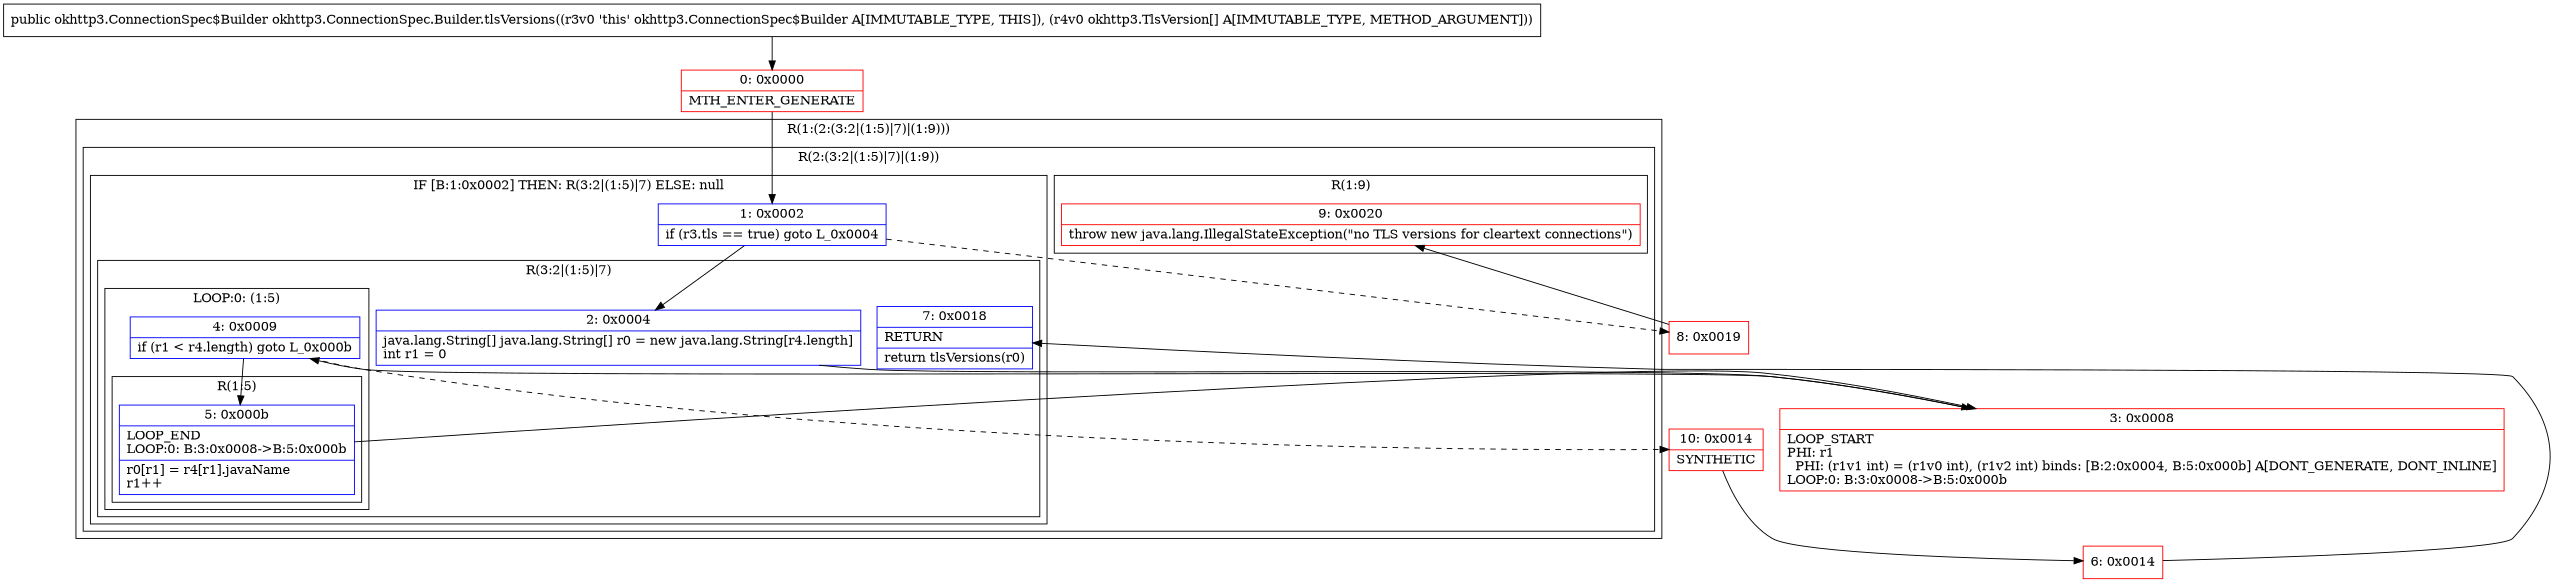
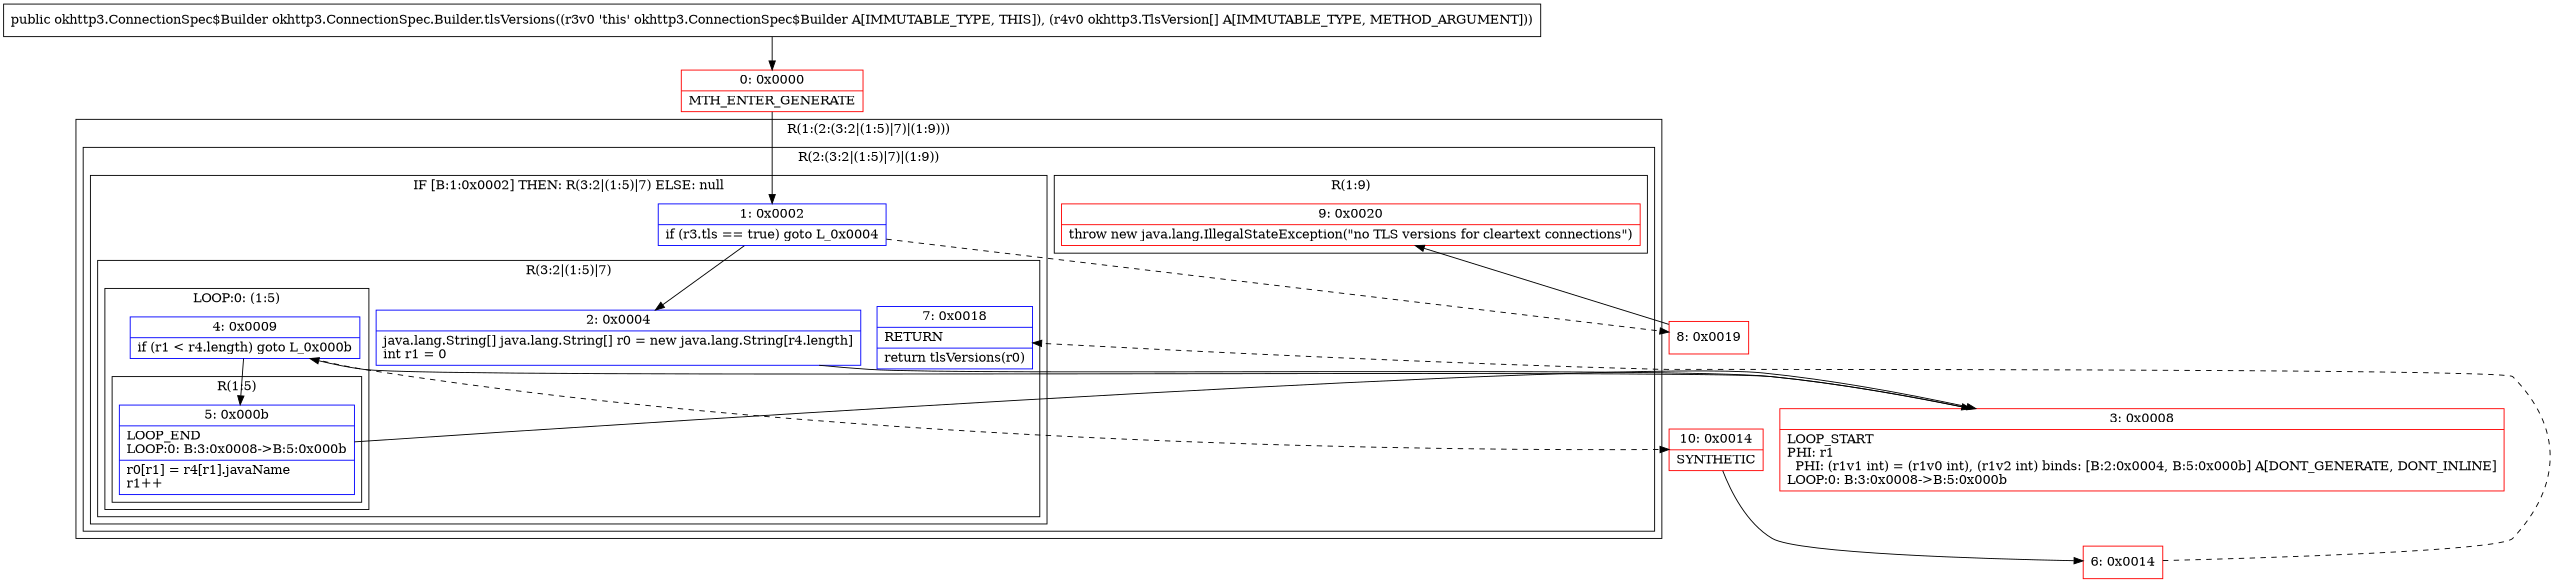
(2044, 370) -> (2044, 370)
